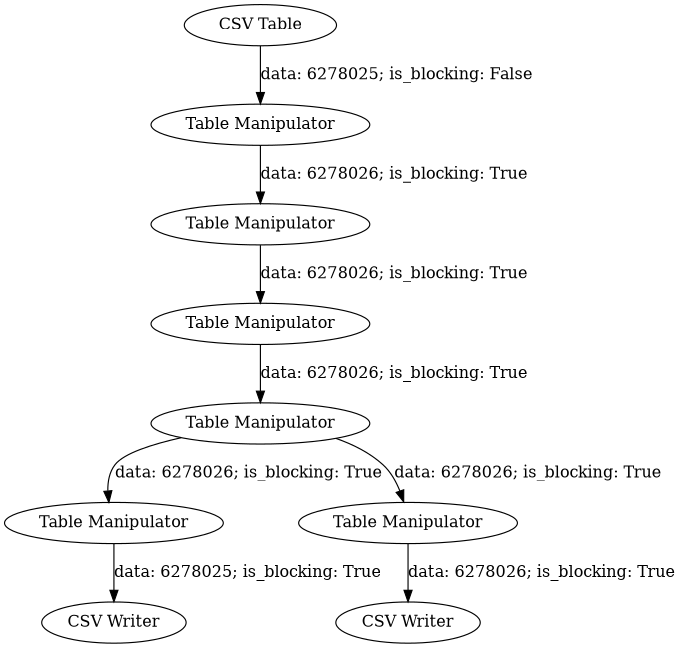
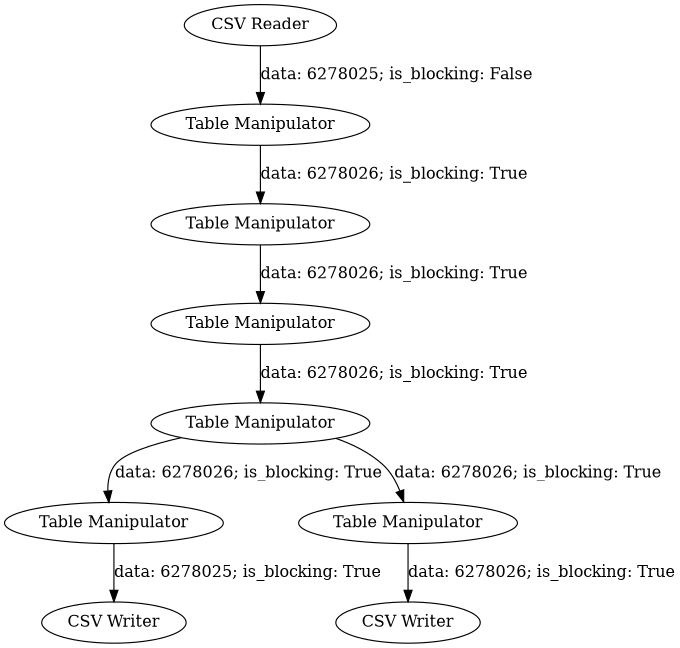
(260, 25) -> (260, 25)
